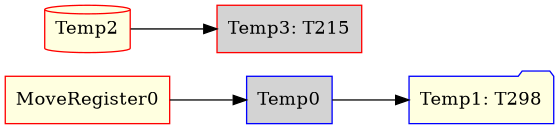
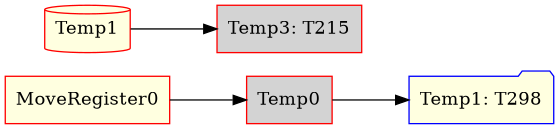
(87, 29) -> (87, 29)
(289, 100) -> (289, 100)
